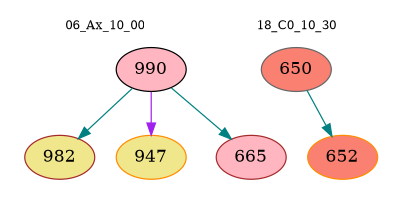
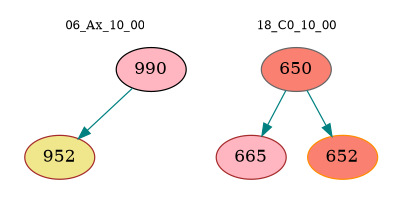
(297, 26) -> (297, 26)
(188, 102) -> (277, 108)
(60, 157) -> (60, 157)
(151, 157) -> none
